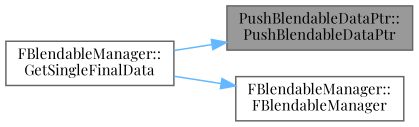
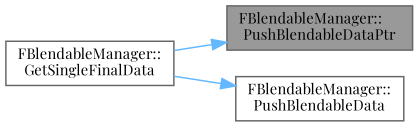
(320, 28) -> (320, 28)
(320, 99) -> (320, 99)
